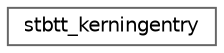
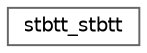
(112, 26) -> (74, 26)
